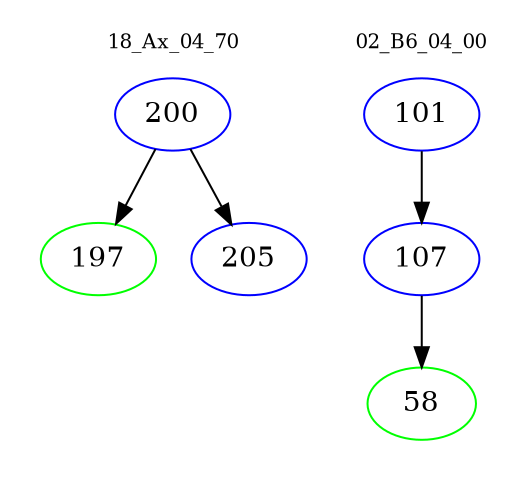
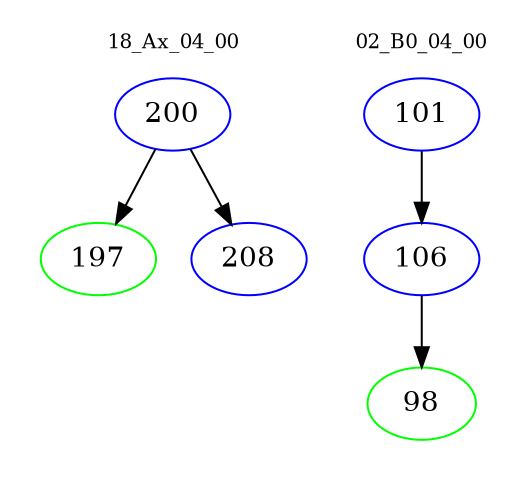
(174, 43) -> (174, 43)
(422, 43) -> (422, 43)
(249, 259) -> (249, 259)
(422, 259) -> (422, 259)
(422, 404) -> (422, 404)
